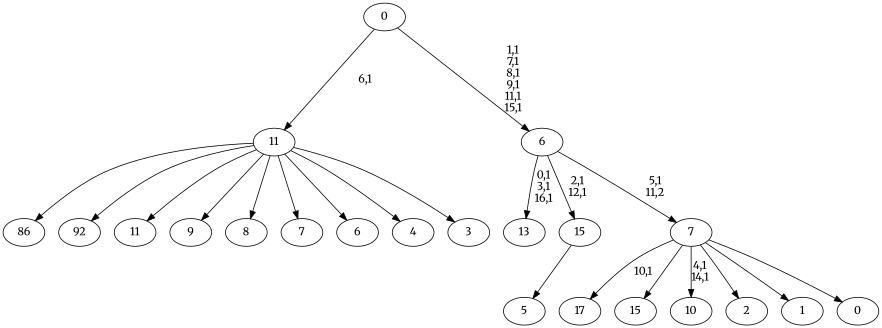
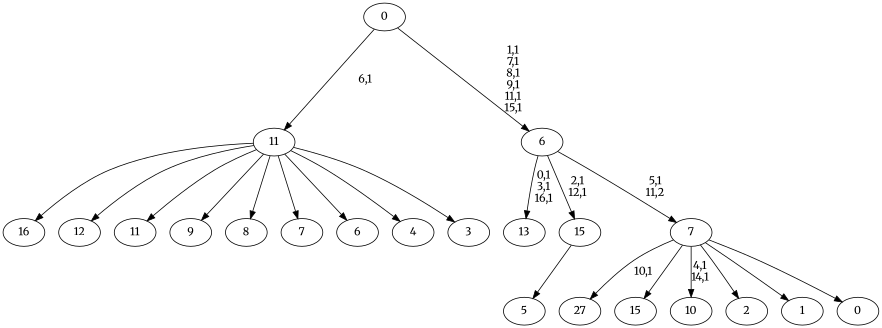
(24, 232) -> (24, 232)
(80, 232) -> (80, 232)
(580, 311) -> (580, 311)
